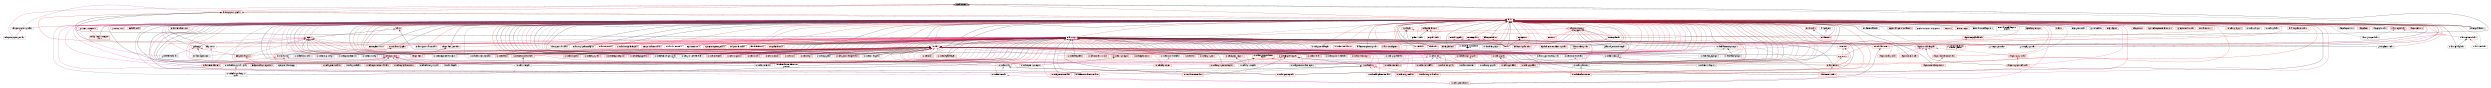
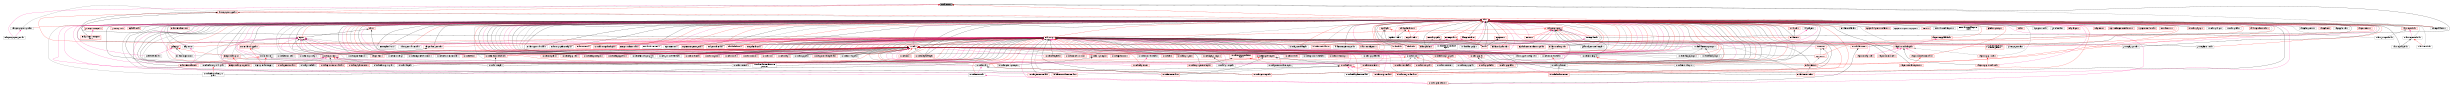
(1962, 28) -> none
(1193, 75) -> (1170, 75)
